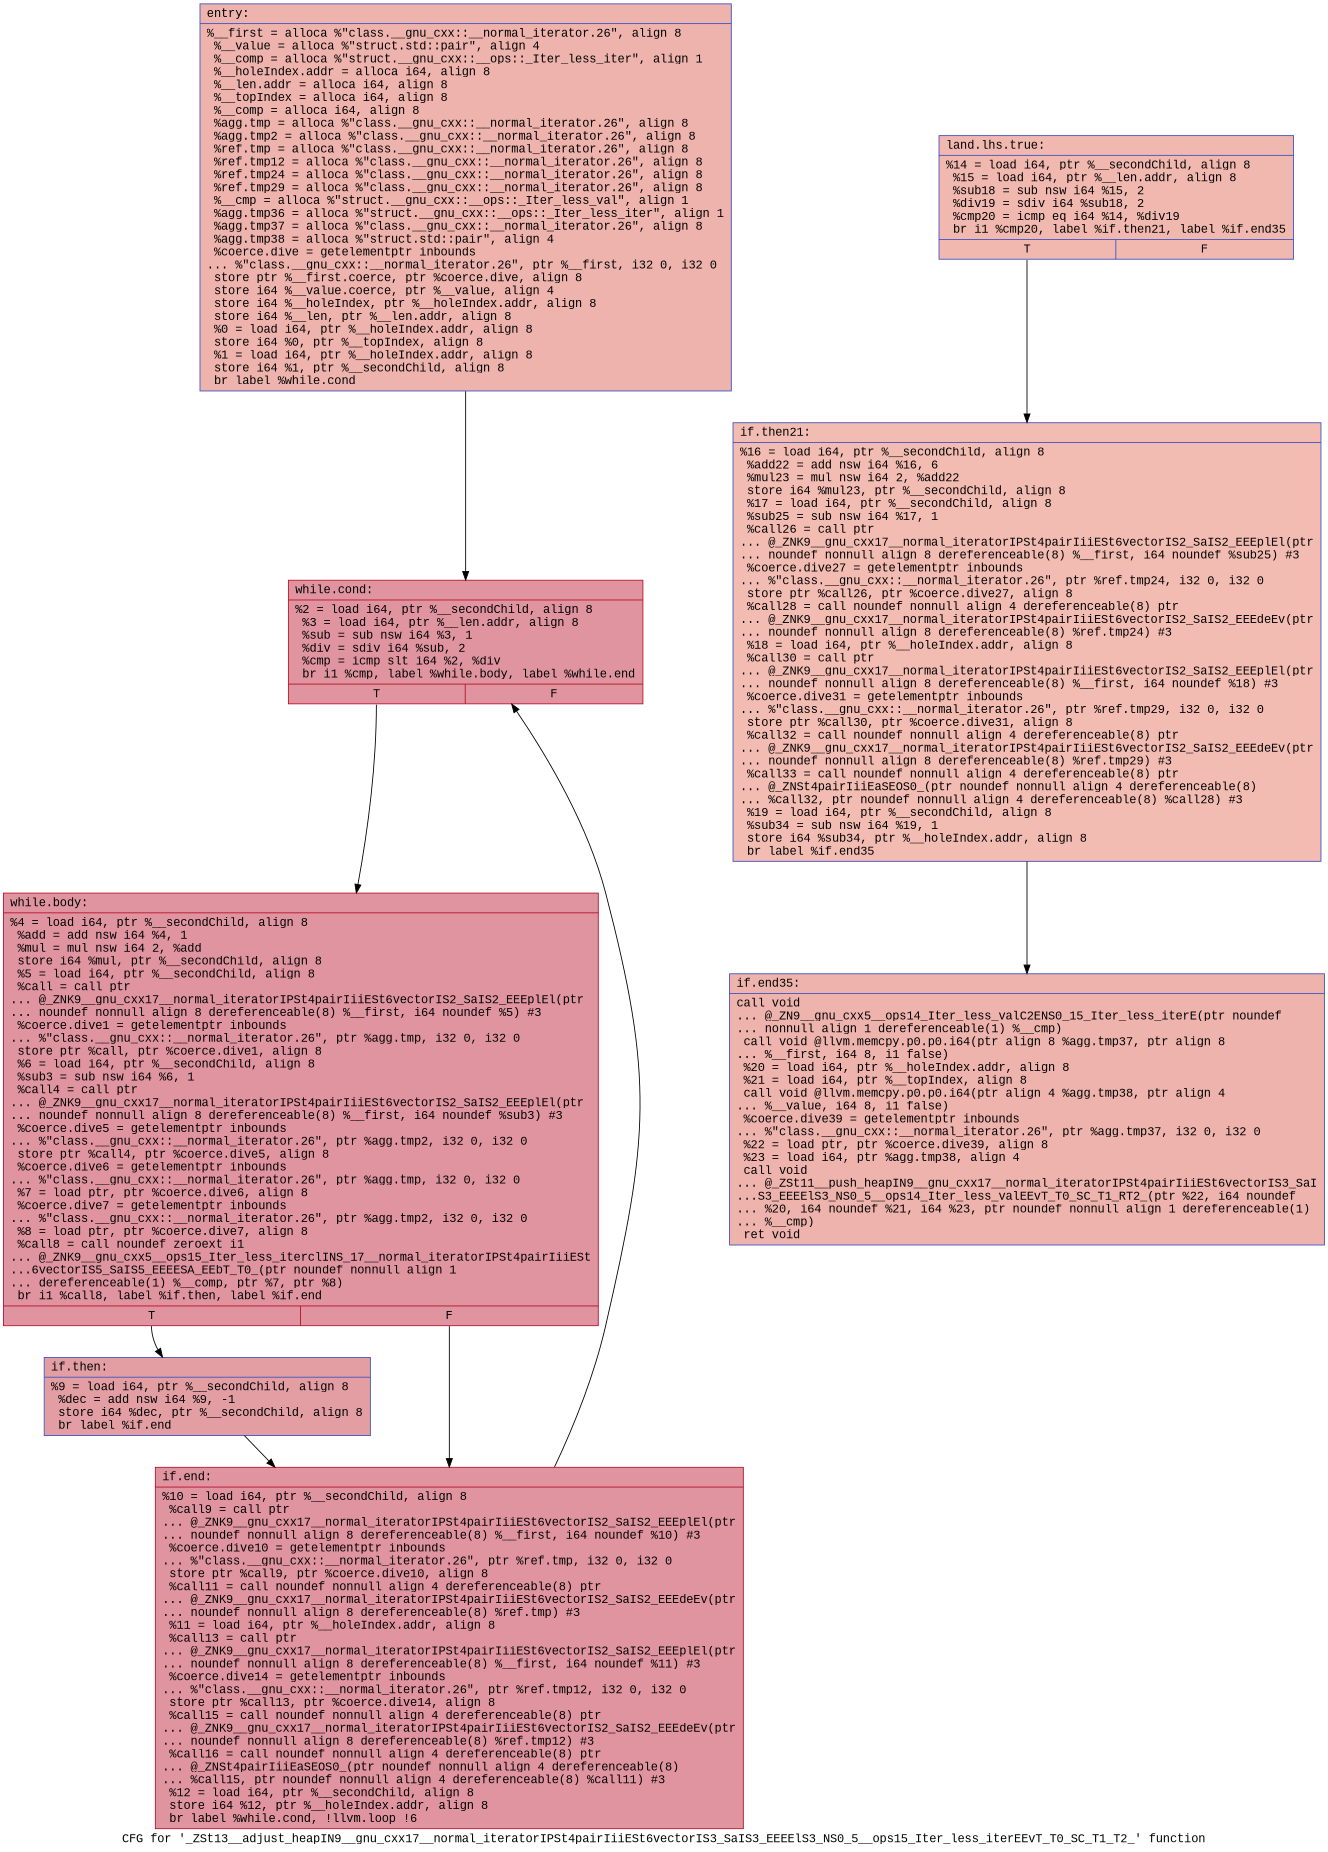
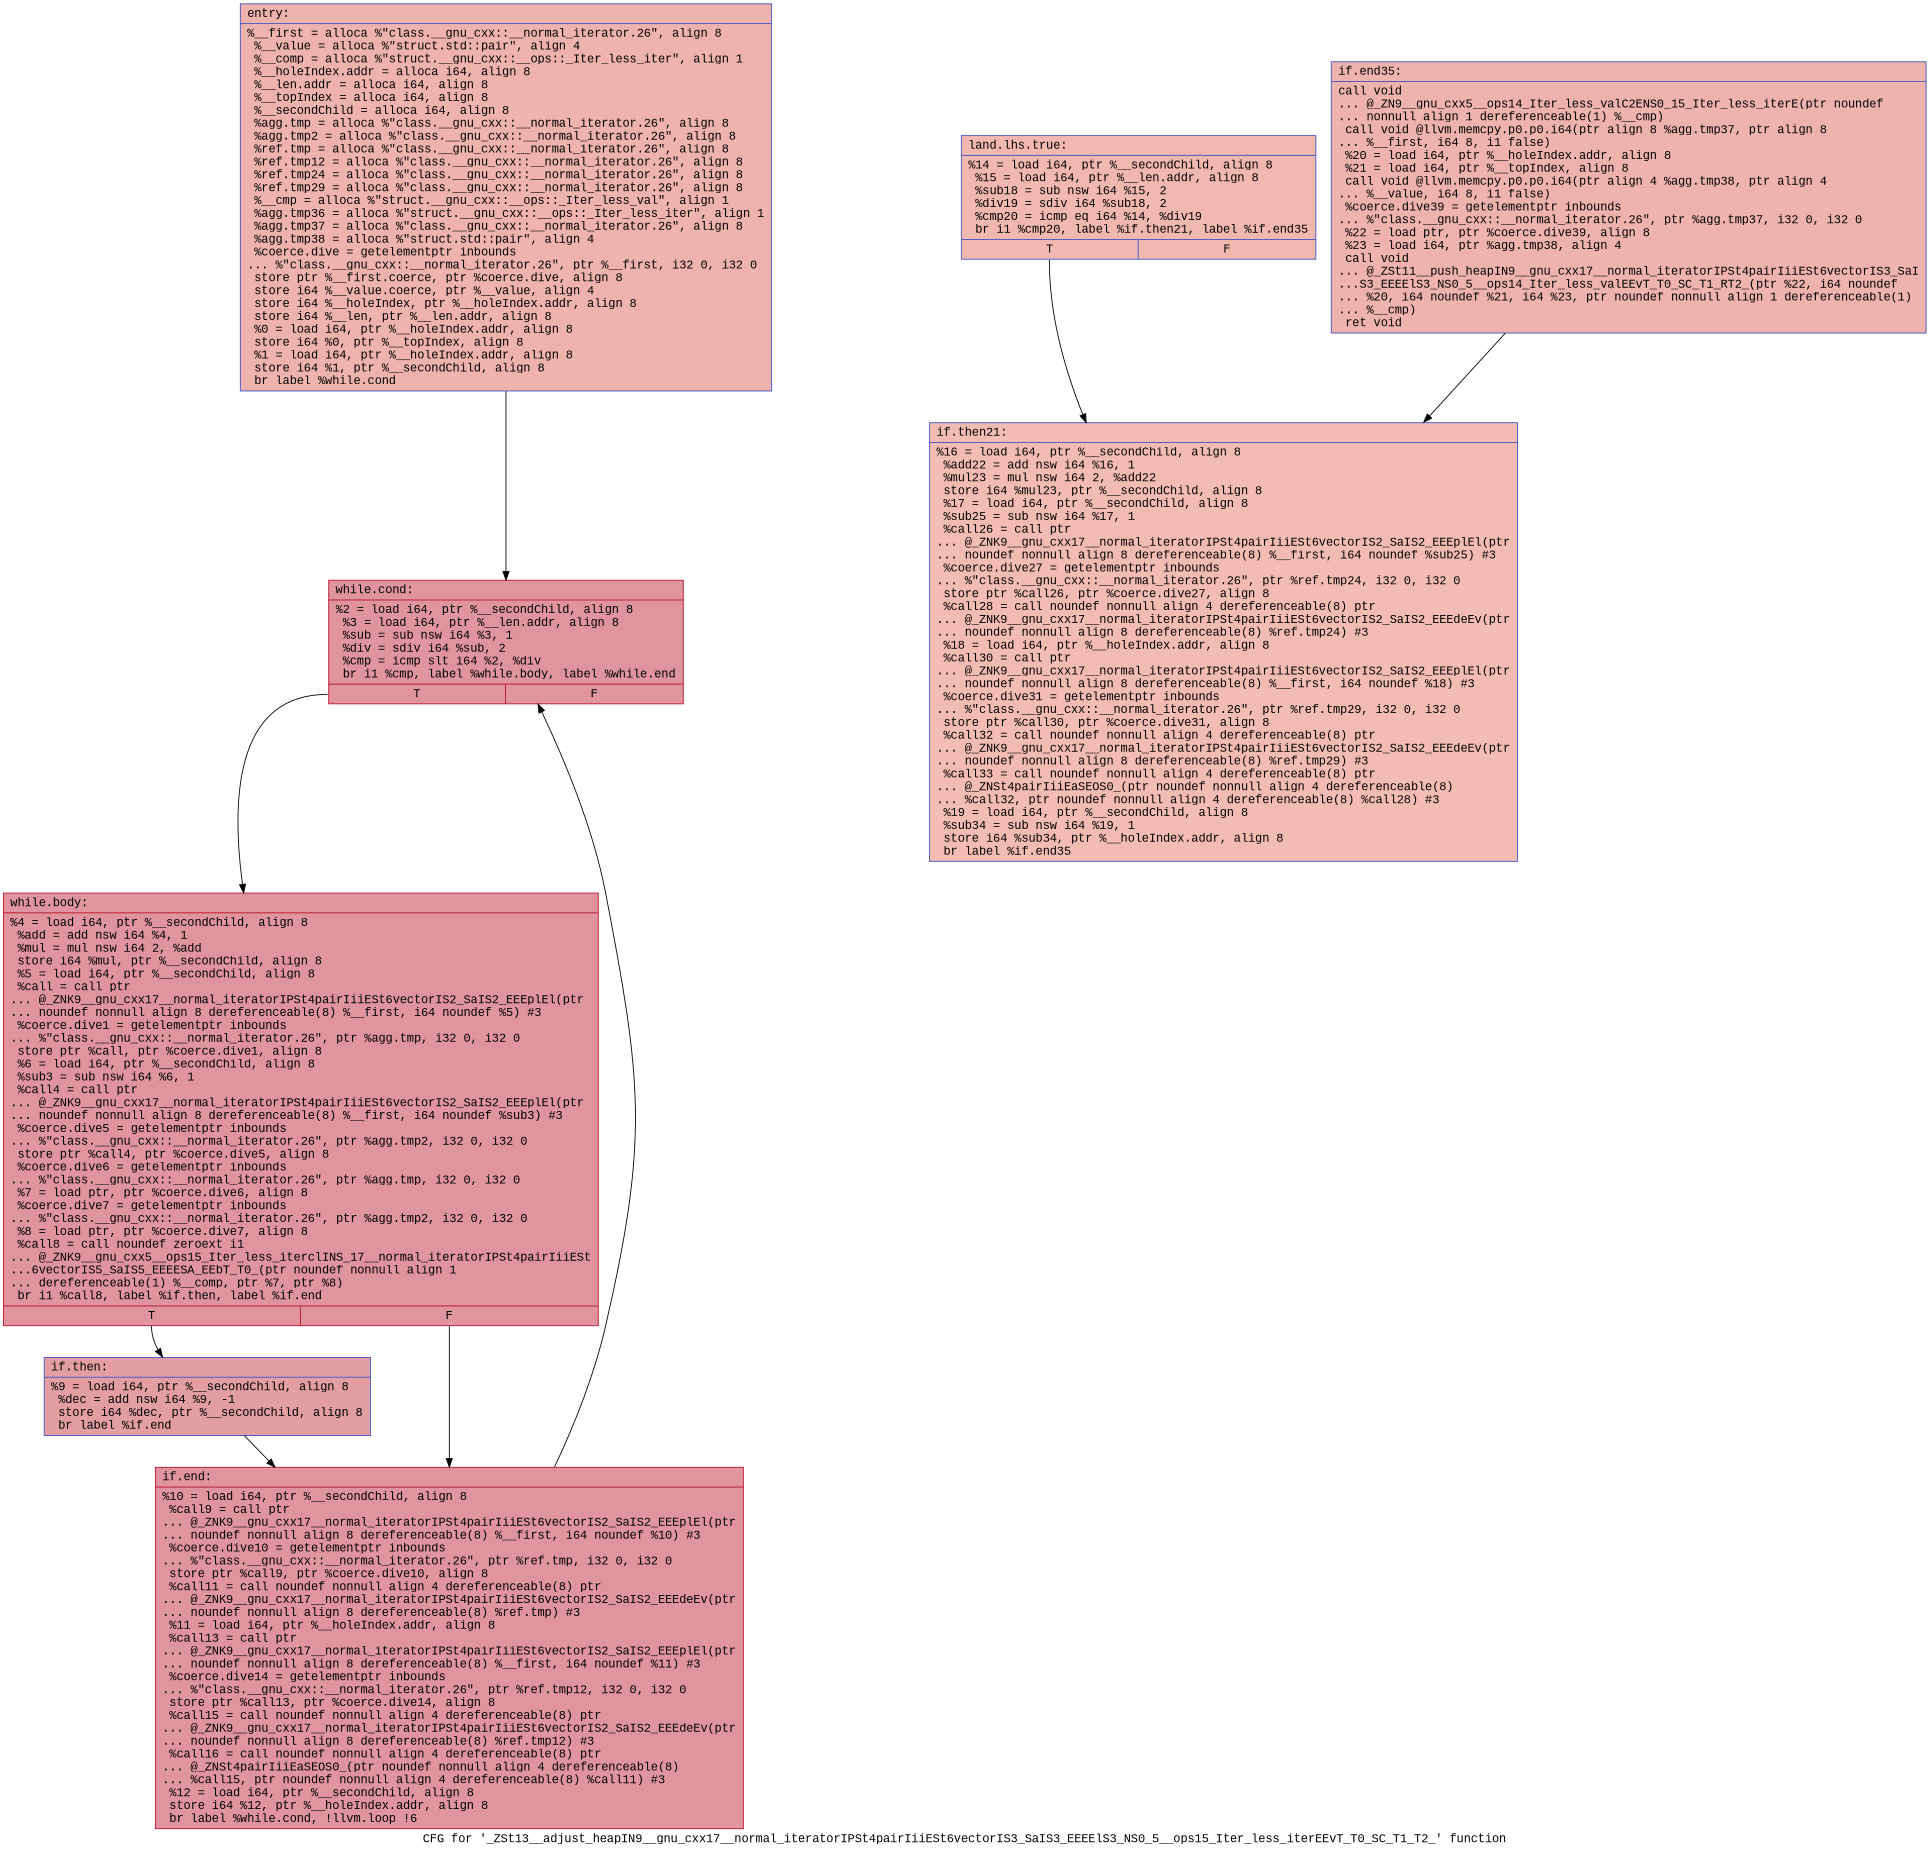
(313, 110) -> (379, 110)
(839, 465) -> (1036, 465)
(1027, 913) -> (1467, 375)
